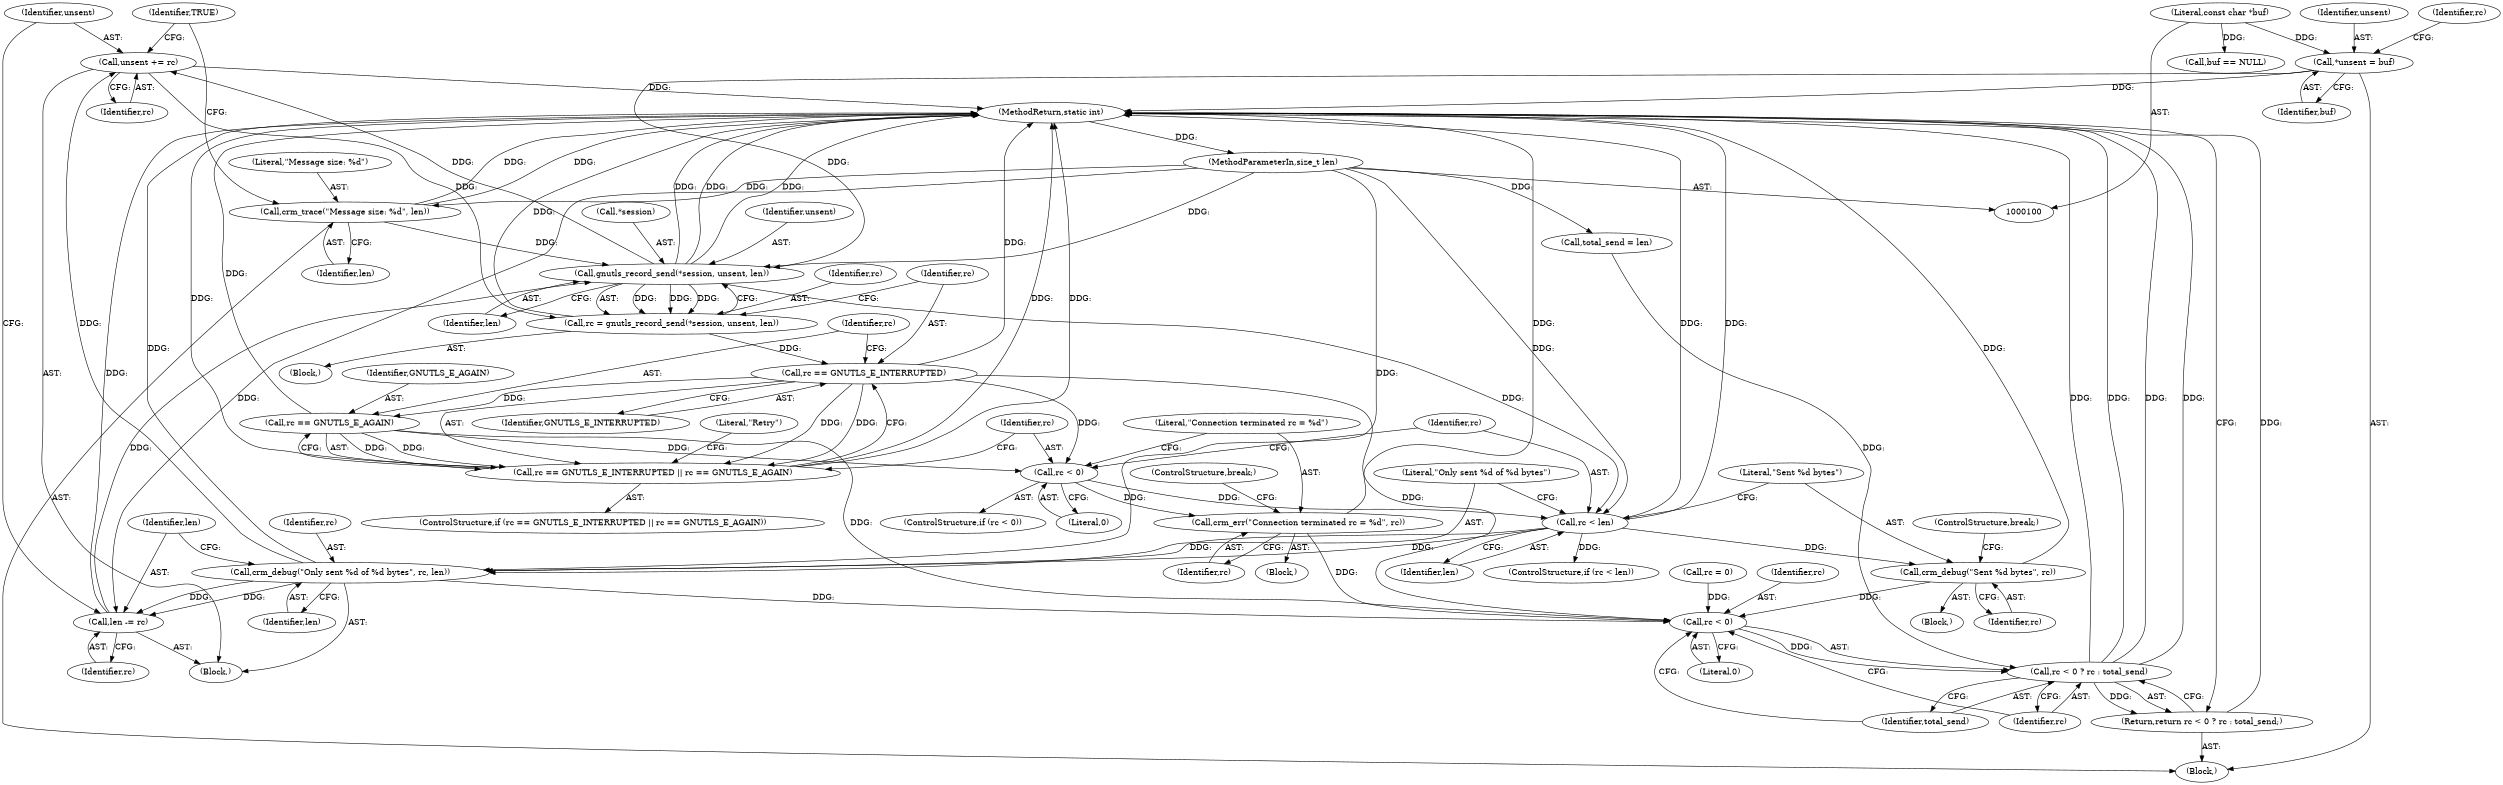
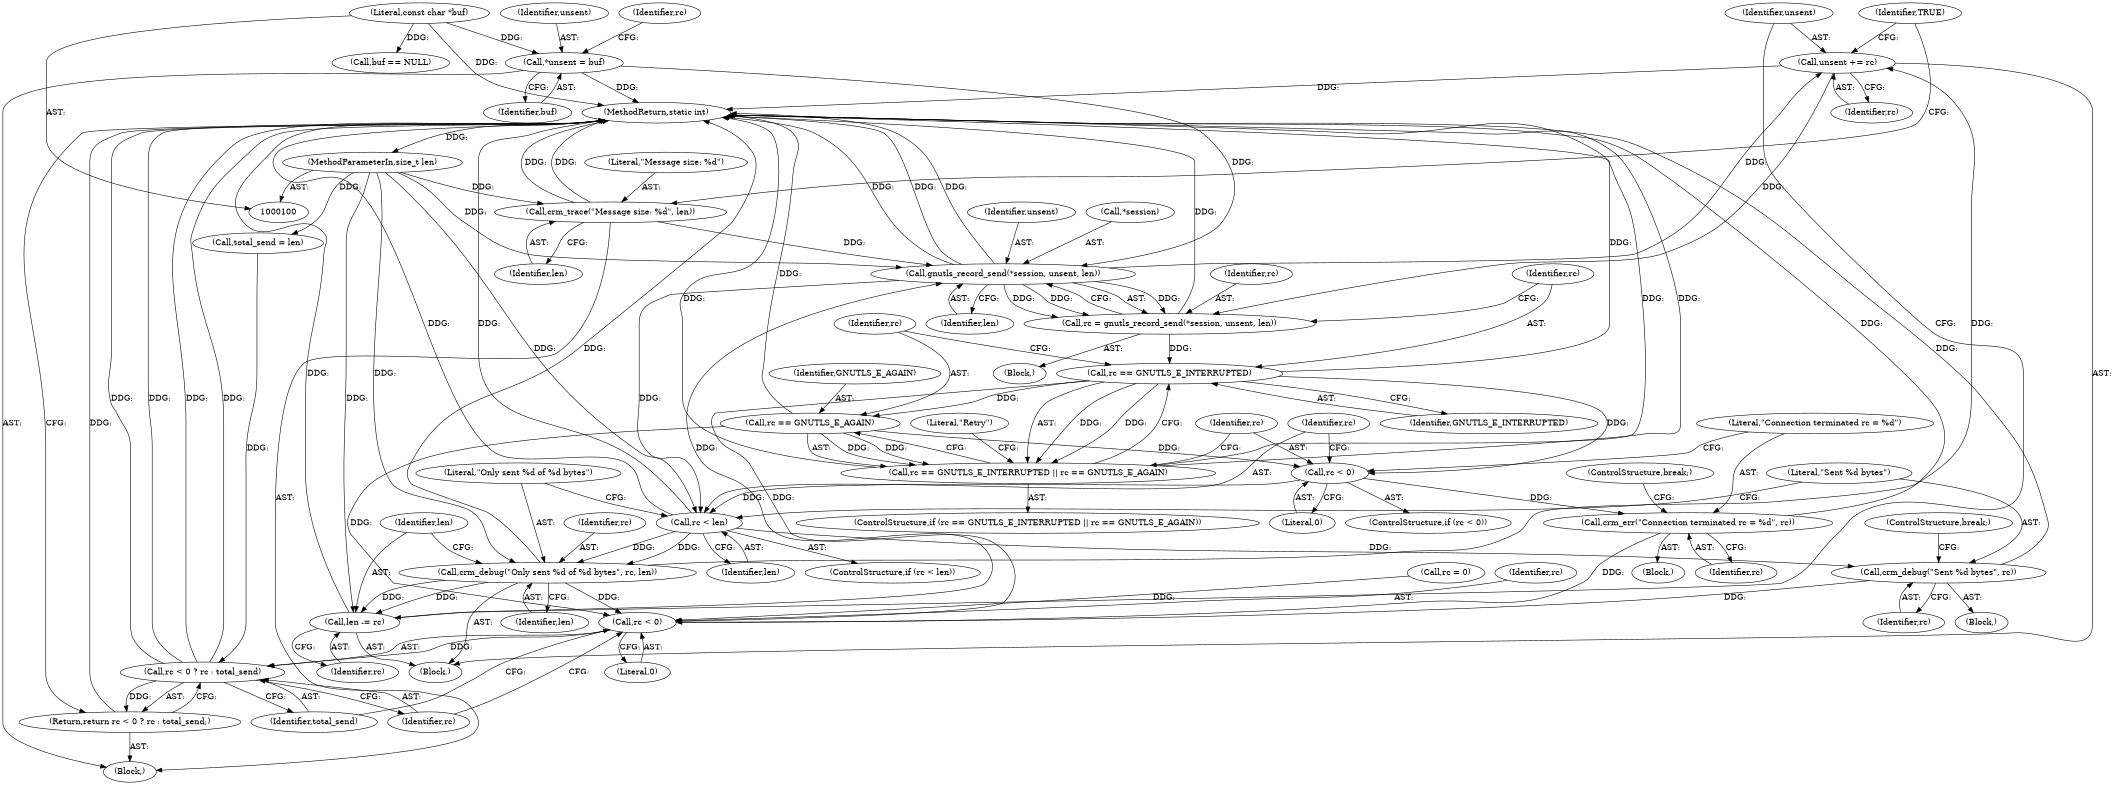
none -> (502, 86)
(1591, 548) -> (819, 548)
